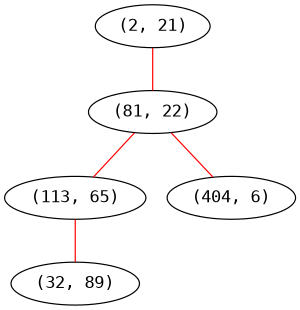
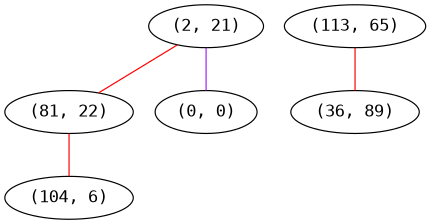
none -> (206, 112)
(114, 155) -> none
(231, 198) -> (69, 198)
(75, 284) -> (355, 112)
